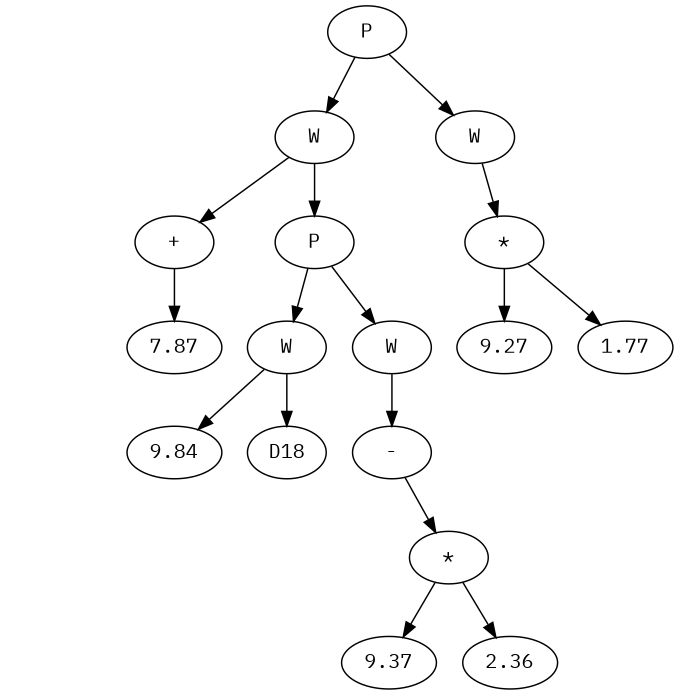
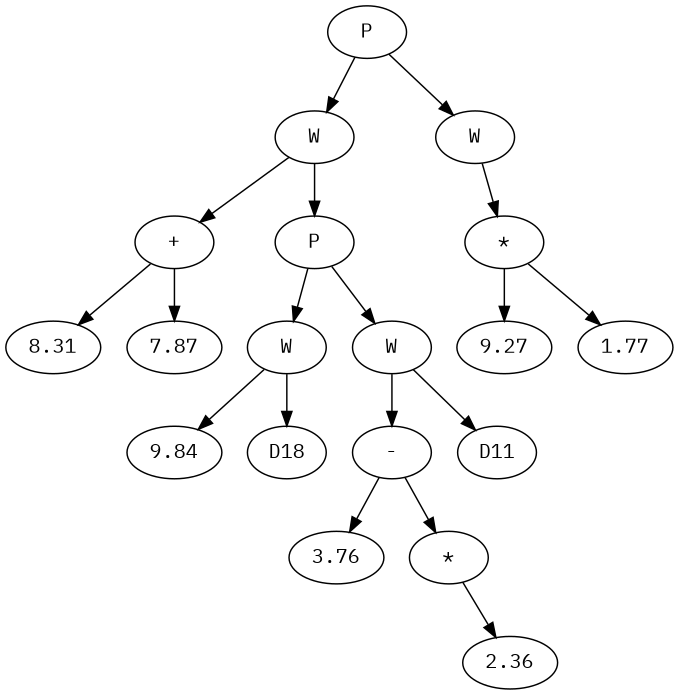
none -> (53, 347)
none -> (497, 453)
none -> (336, 558)
(389, 663) -> none
